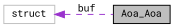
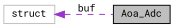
(142, 14) -> (142, 14)
